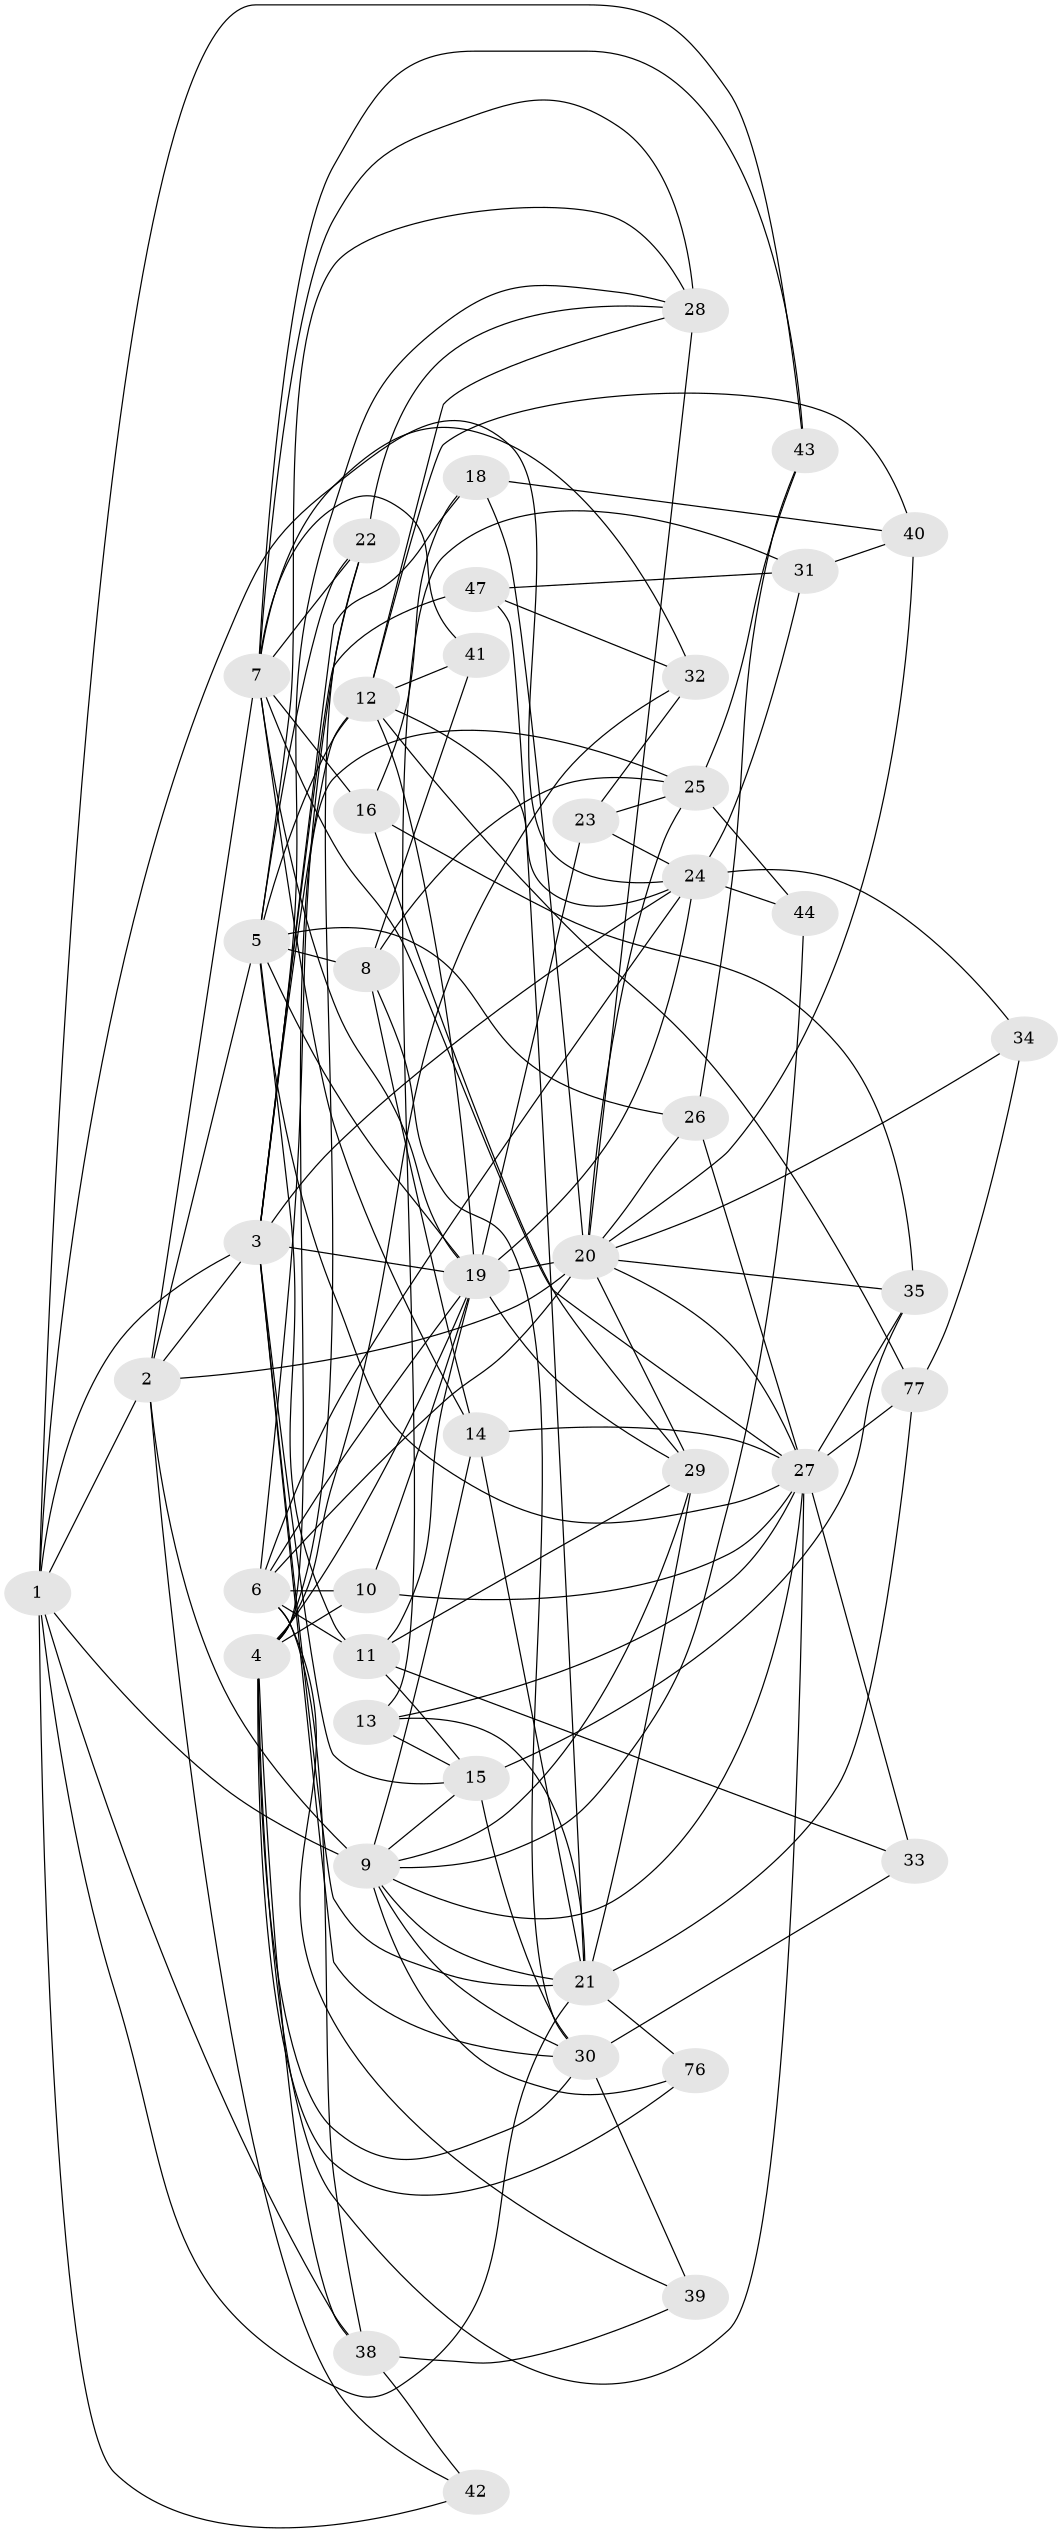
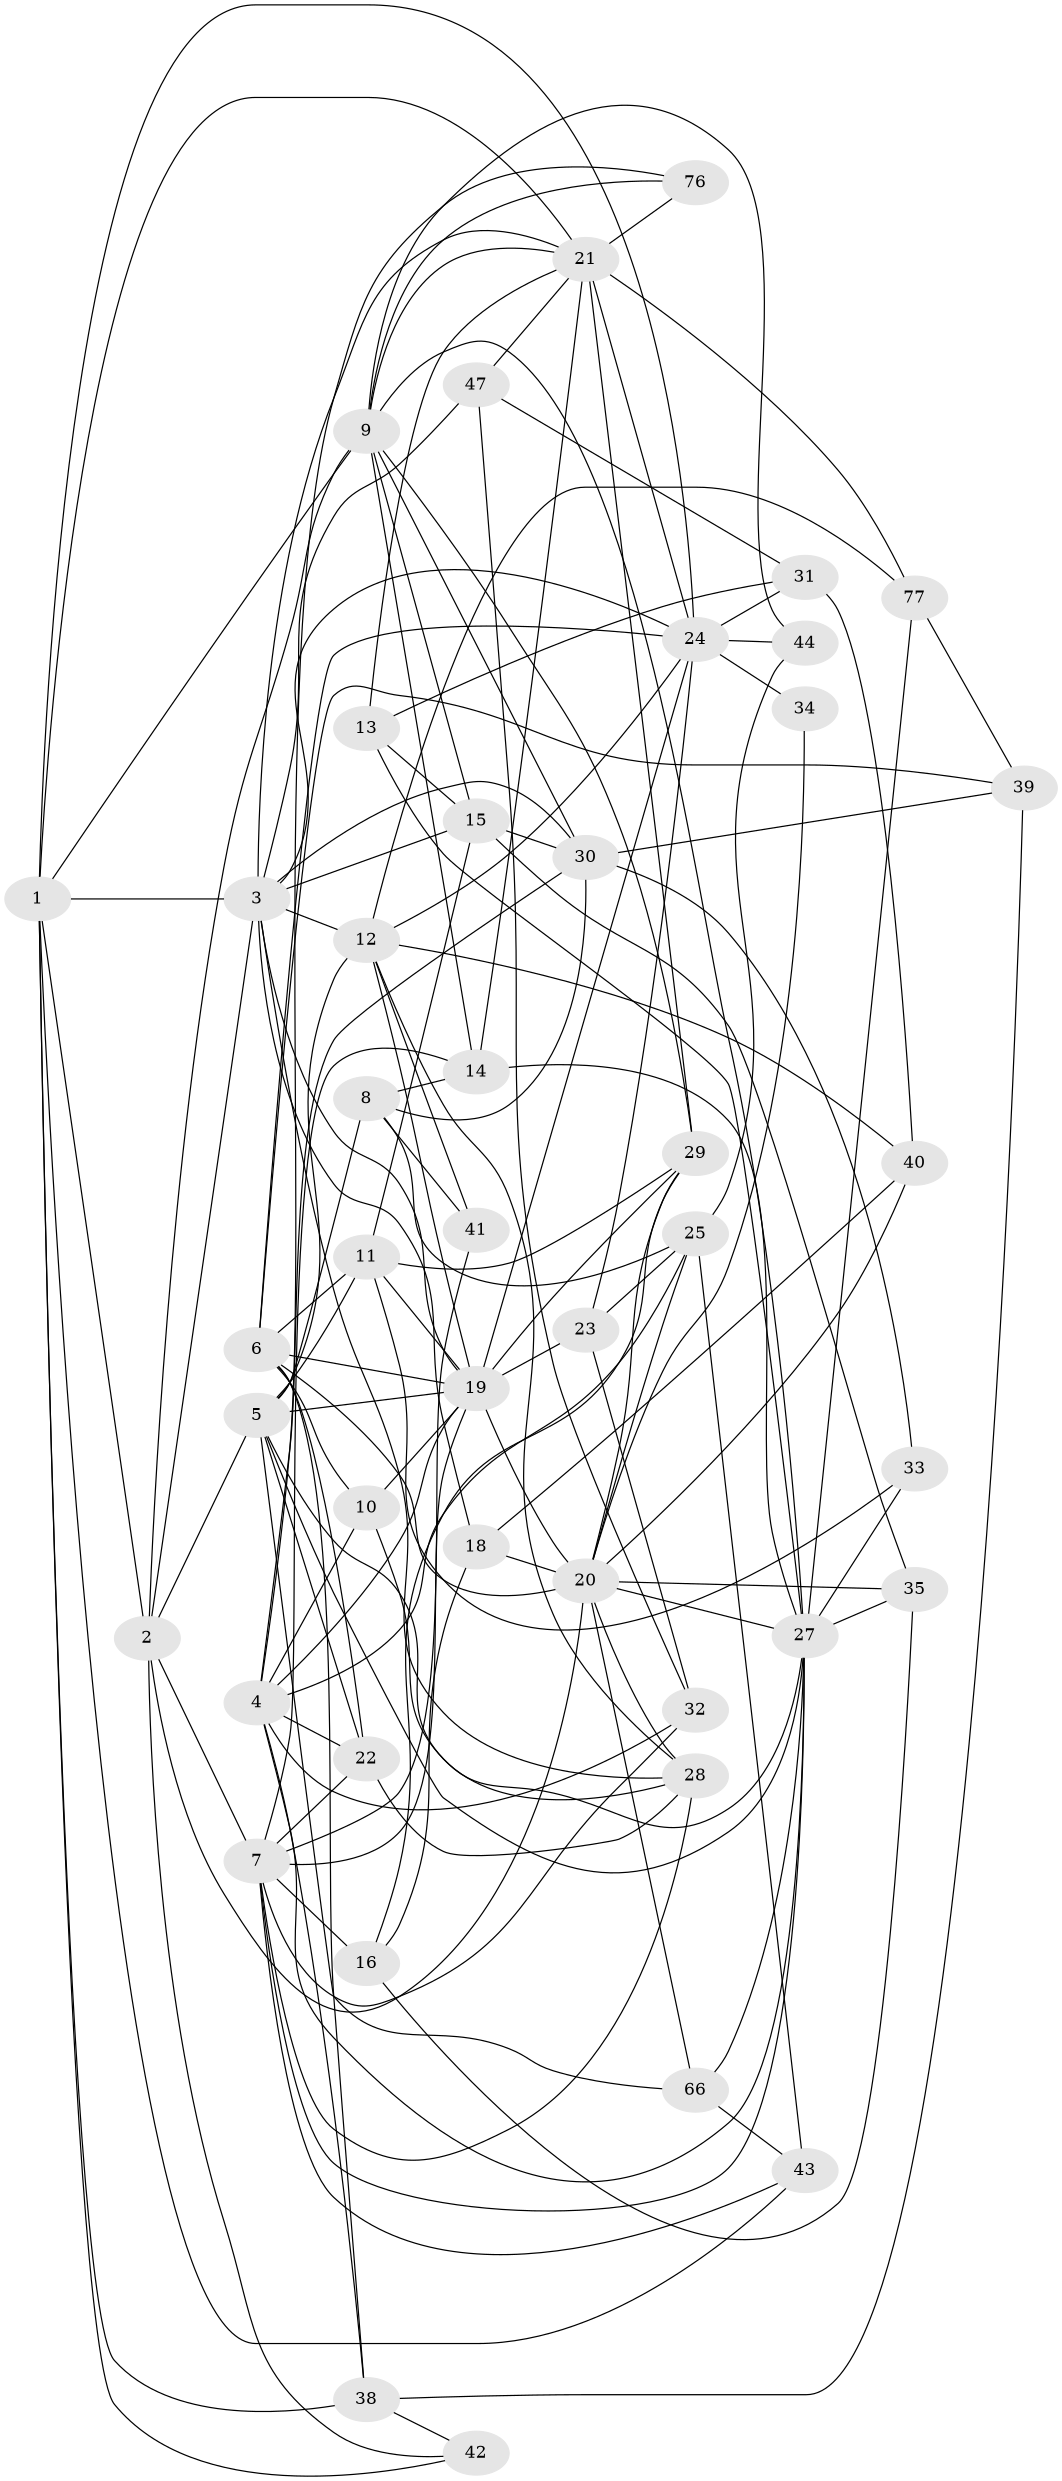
none -> (641, 449)
(696, 1118) -> (696, 2090)
(982, 1218) -> (969, 693)
